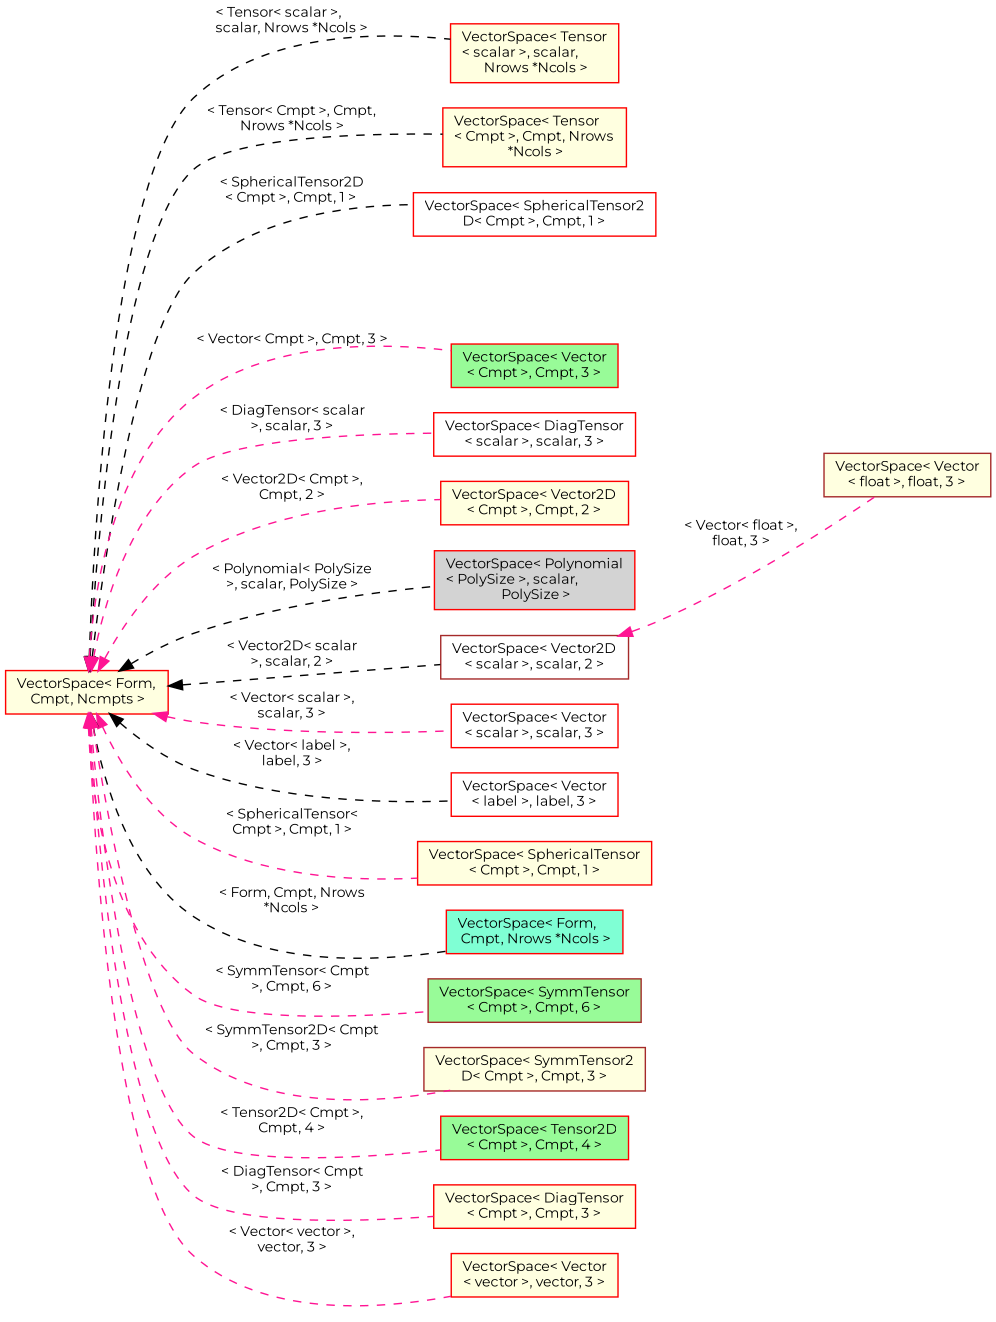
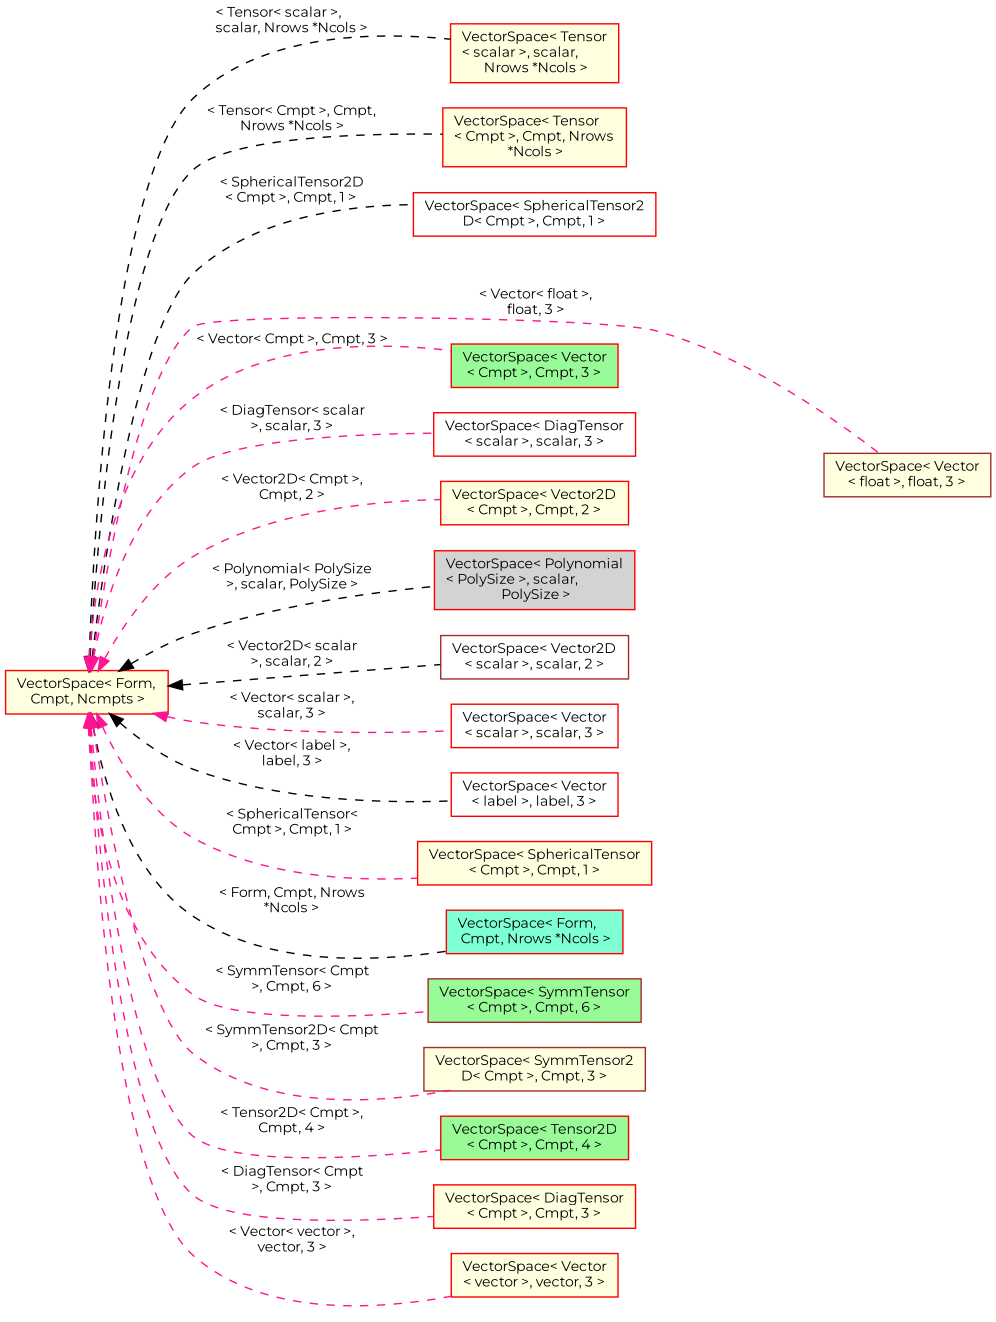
(757, 570) -> (378, 318)
